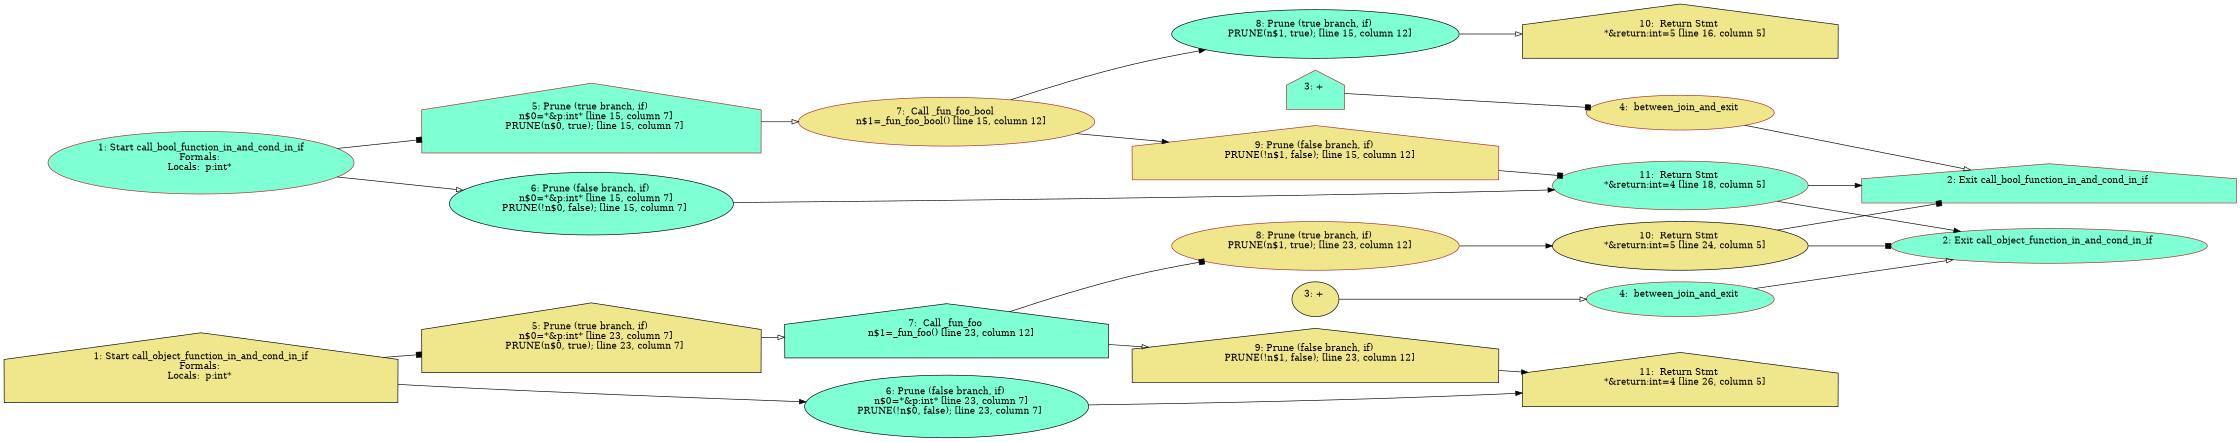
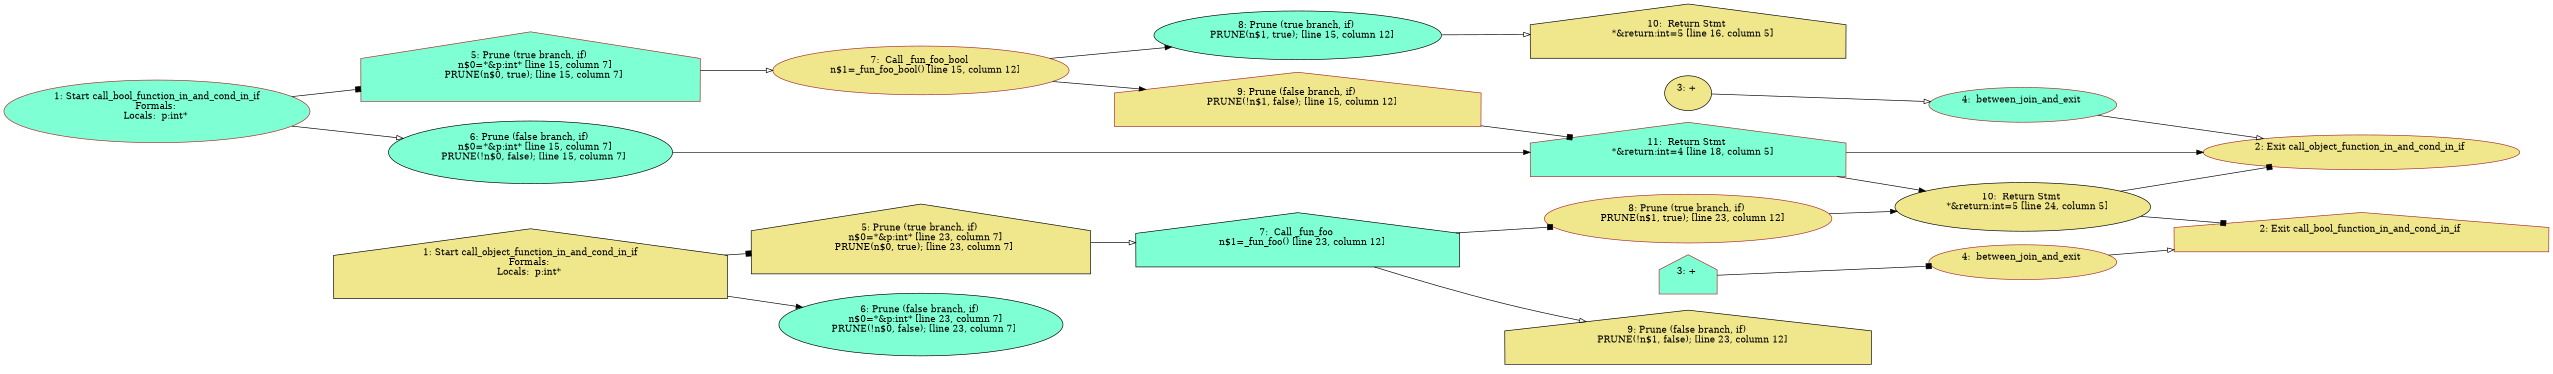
(1680, 185) -> (1688, 152)
(1832, 185) -> (1878, 183)
(2049, 185) -> (2361, 234)
(2049, 246) -> (2361, 152)
(1680, 382) -> none
